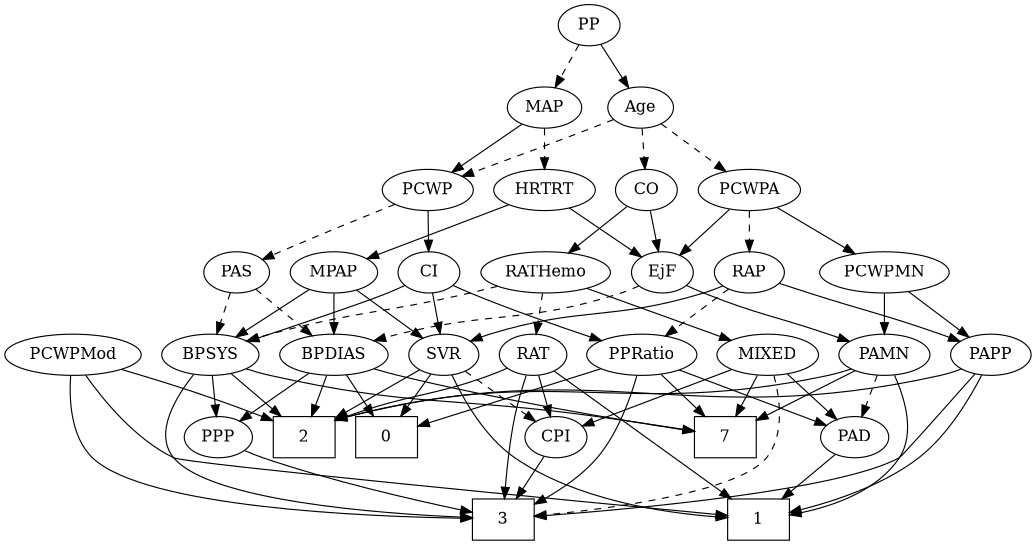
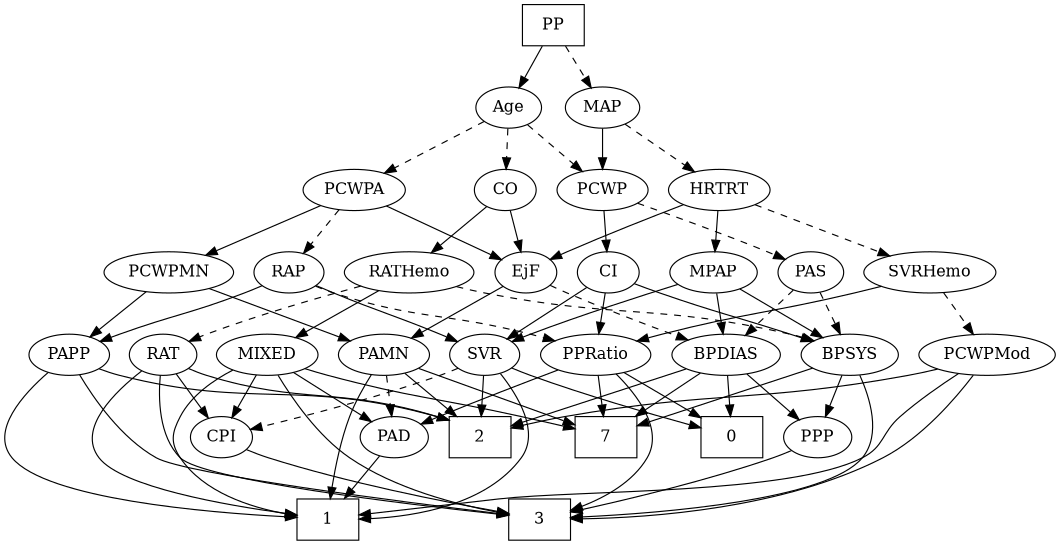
(589, 25) -> (553, 25)
none -> (930, 272)
(252, 391) -> none
none -> (199, 477)
(702, 489) -> (376, 473)
